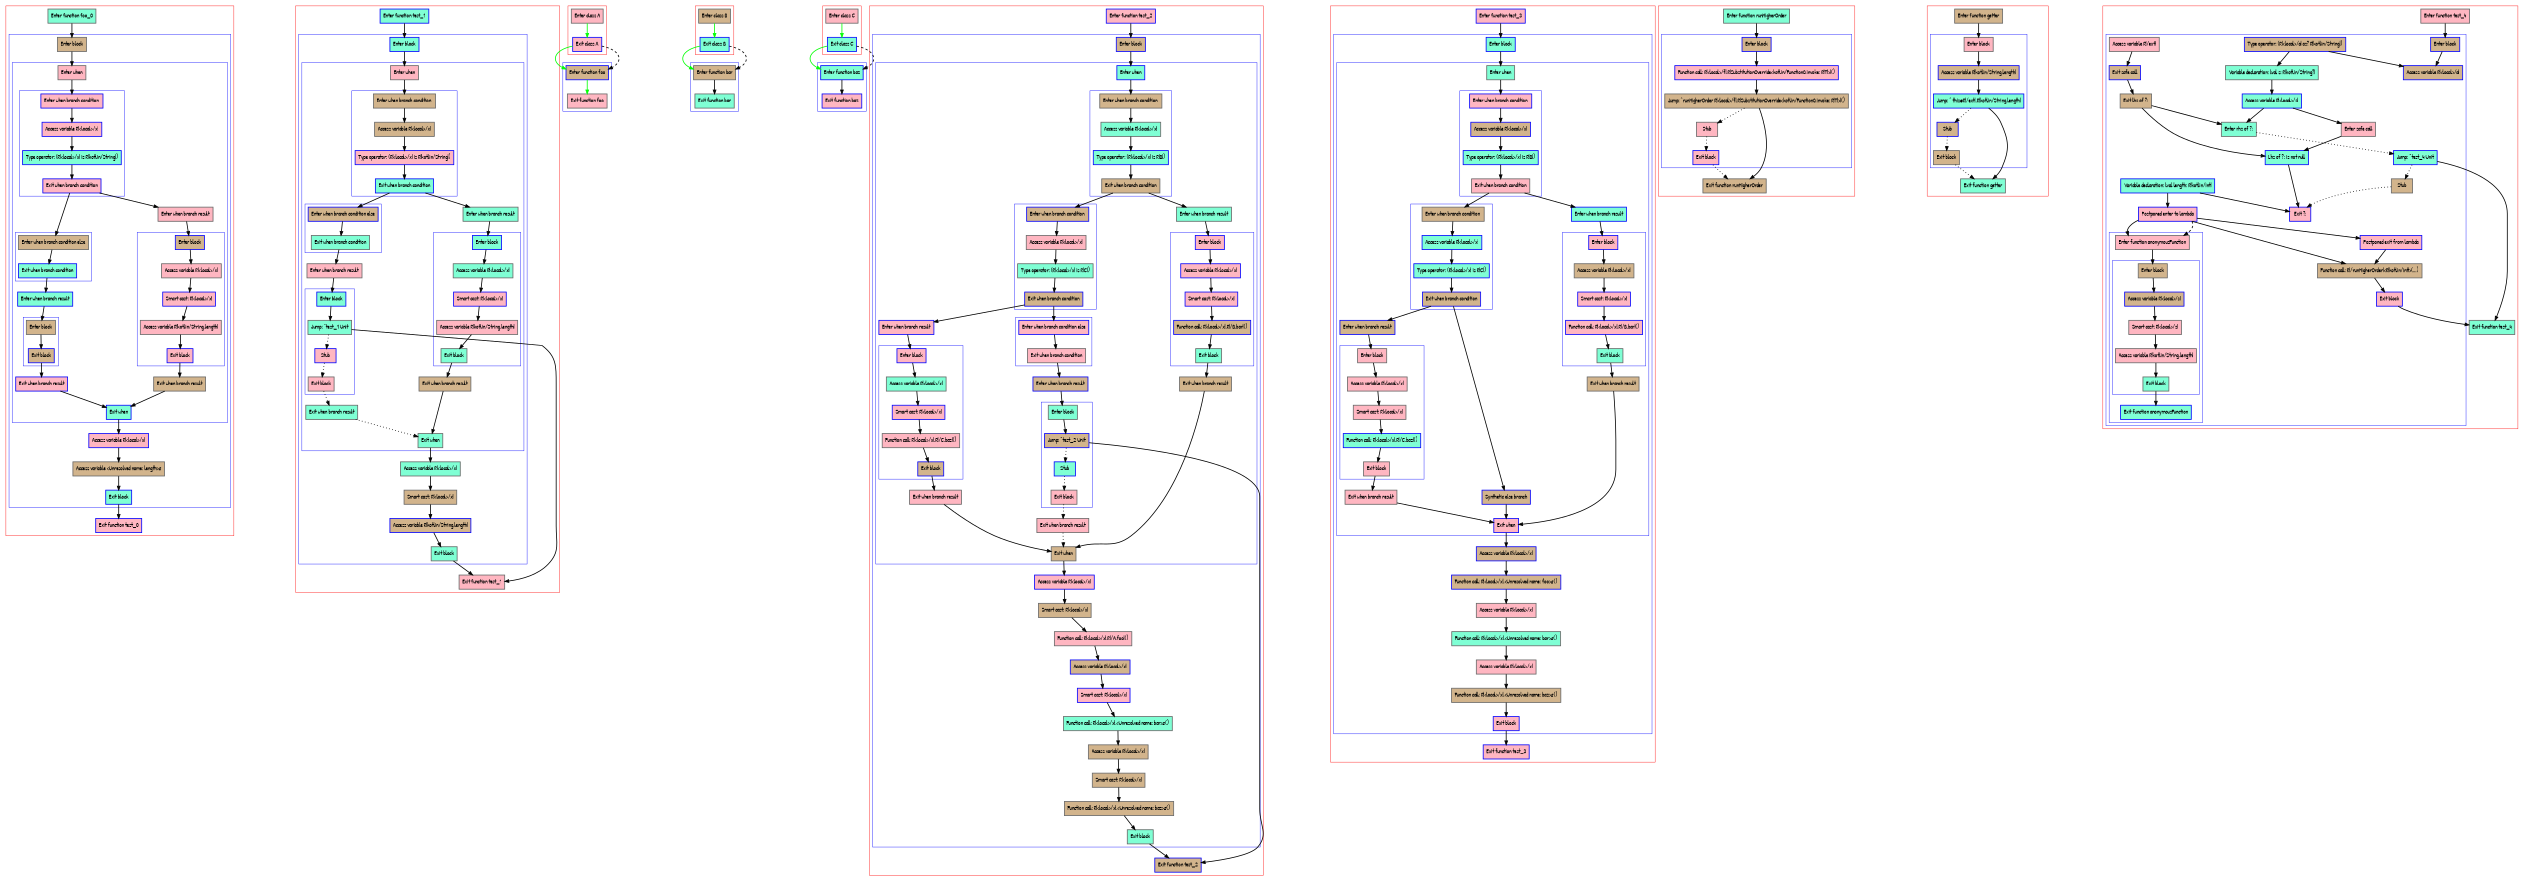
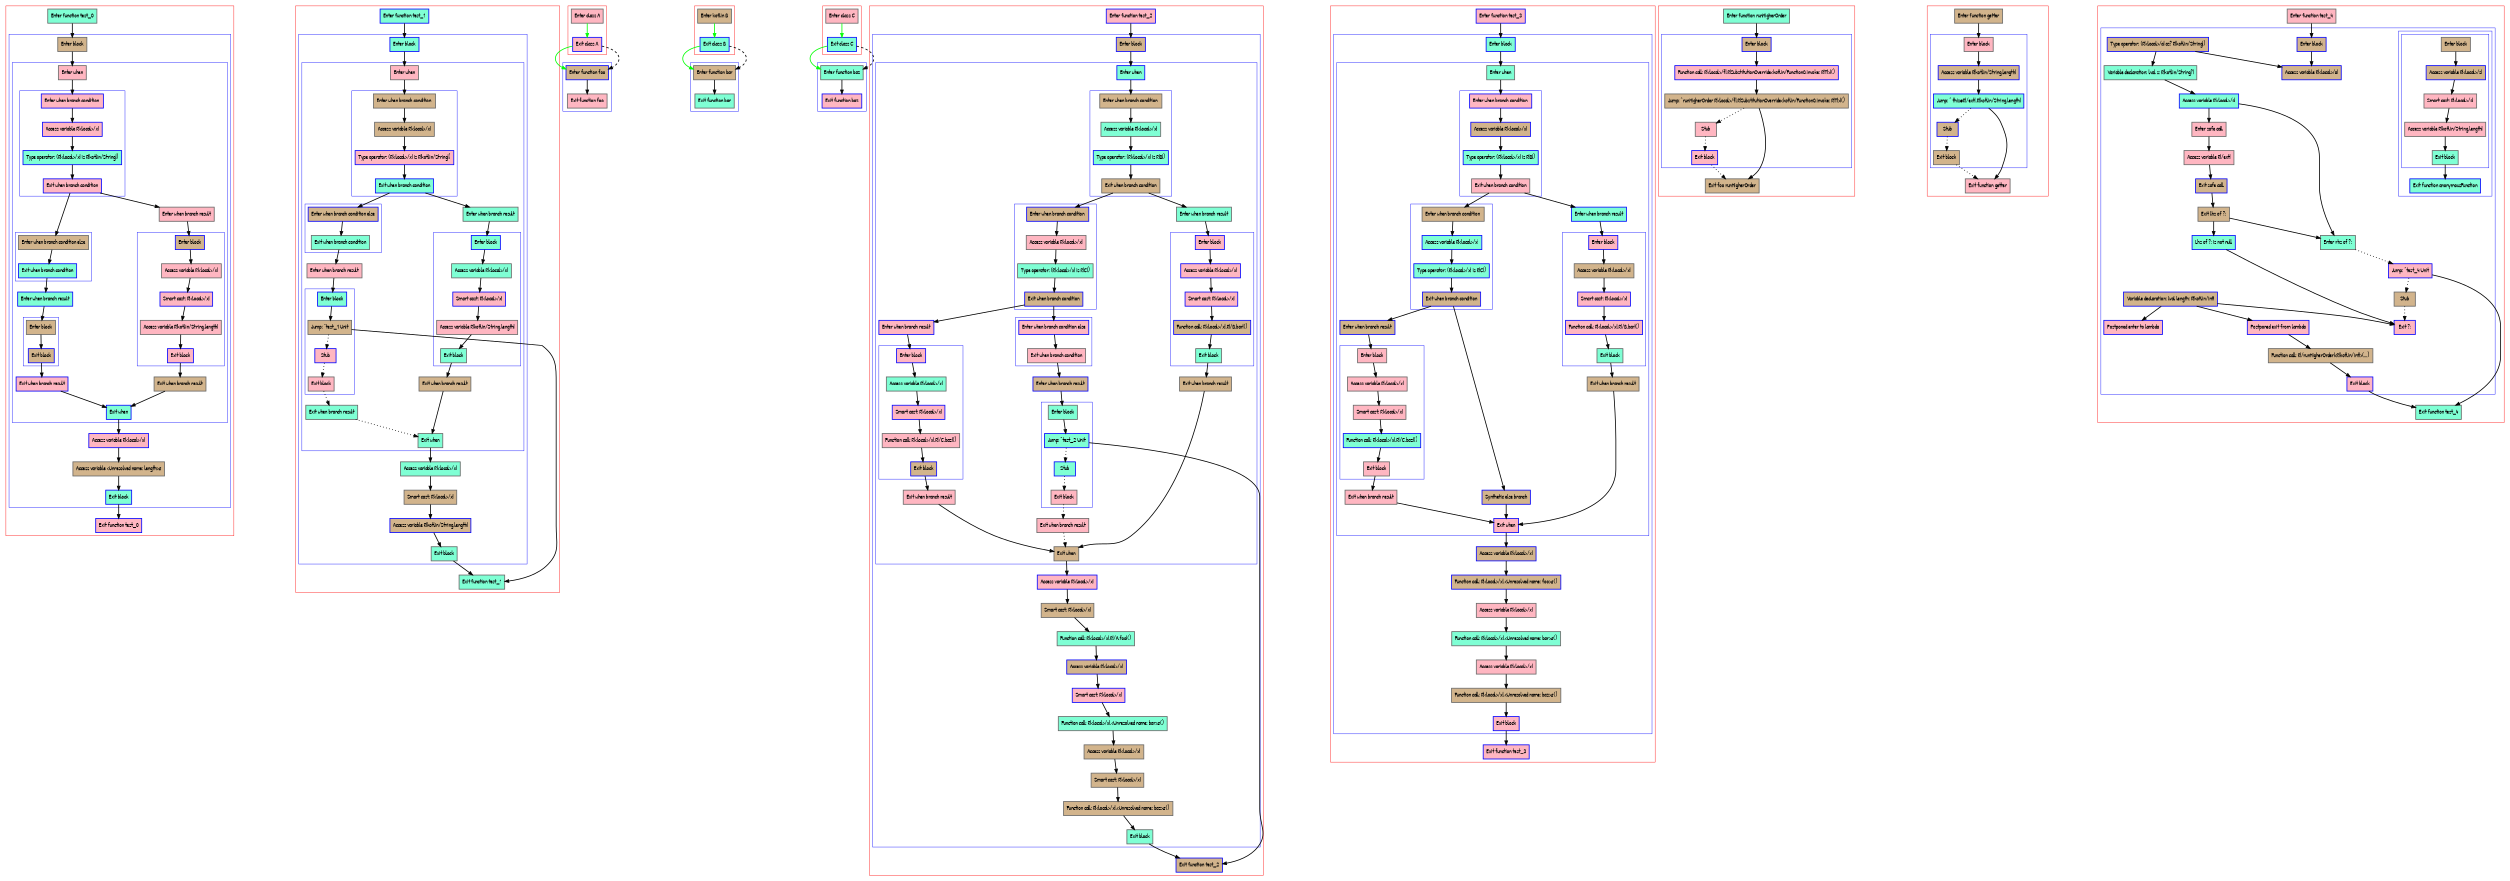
(72, 16) -> (72, 16)
(715, 16) -> (715, 16)
(842, 73) -> (842, 73)
(587, 85) -> (587, 85)
(2329, 141) -> (2209, 142)
(2415, 158) -> (2410, 271)
(1735, 186) -> (1732, 186)
(1983, 186) -> (1988, 186)
(2168, 186) -> (2170, 299)
(2276, 228) -> (2222, 313)
(2267, 242) -> none
(2152, 243) -> none
(330, 327) -> (330, 327)
(1067, 441) -> (1067, 441)
(482, 582) -> (482, 582)
(1093, 639) -> (1096, 639)
